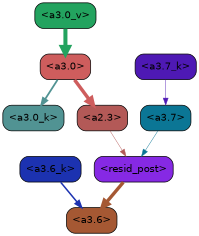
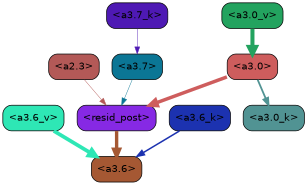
(82, 90) -> (192, 90)
none -> (33, 118)
